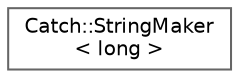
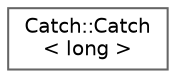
(120, 39) -> (88, 39)
